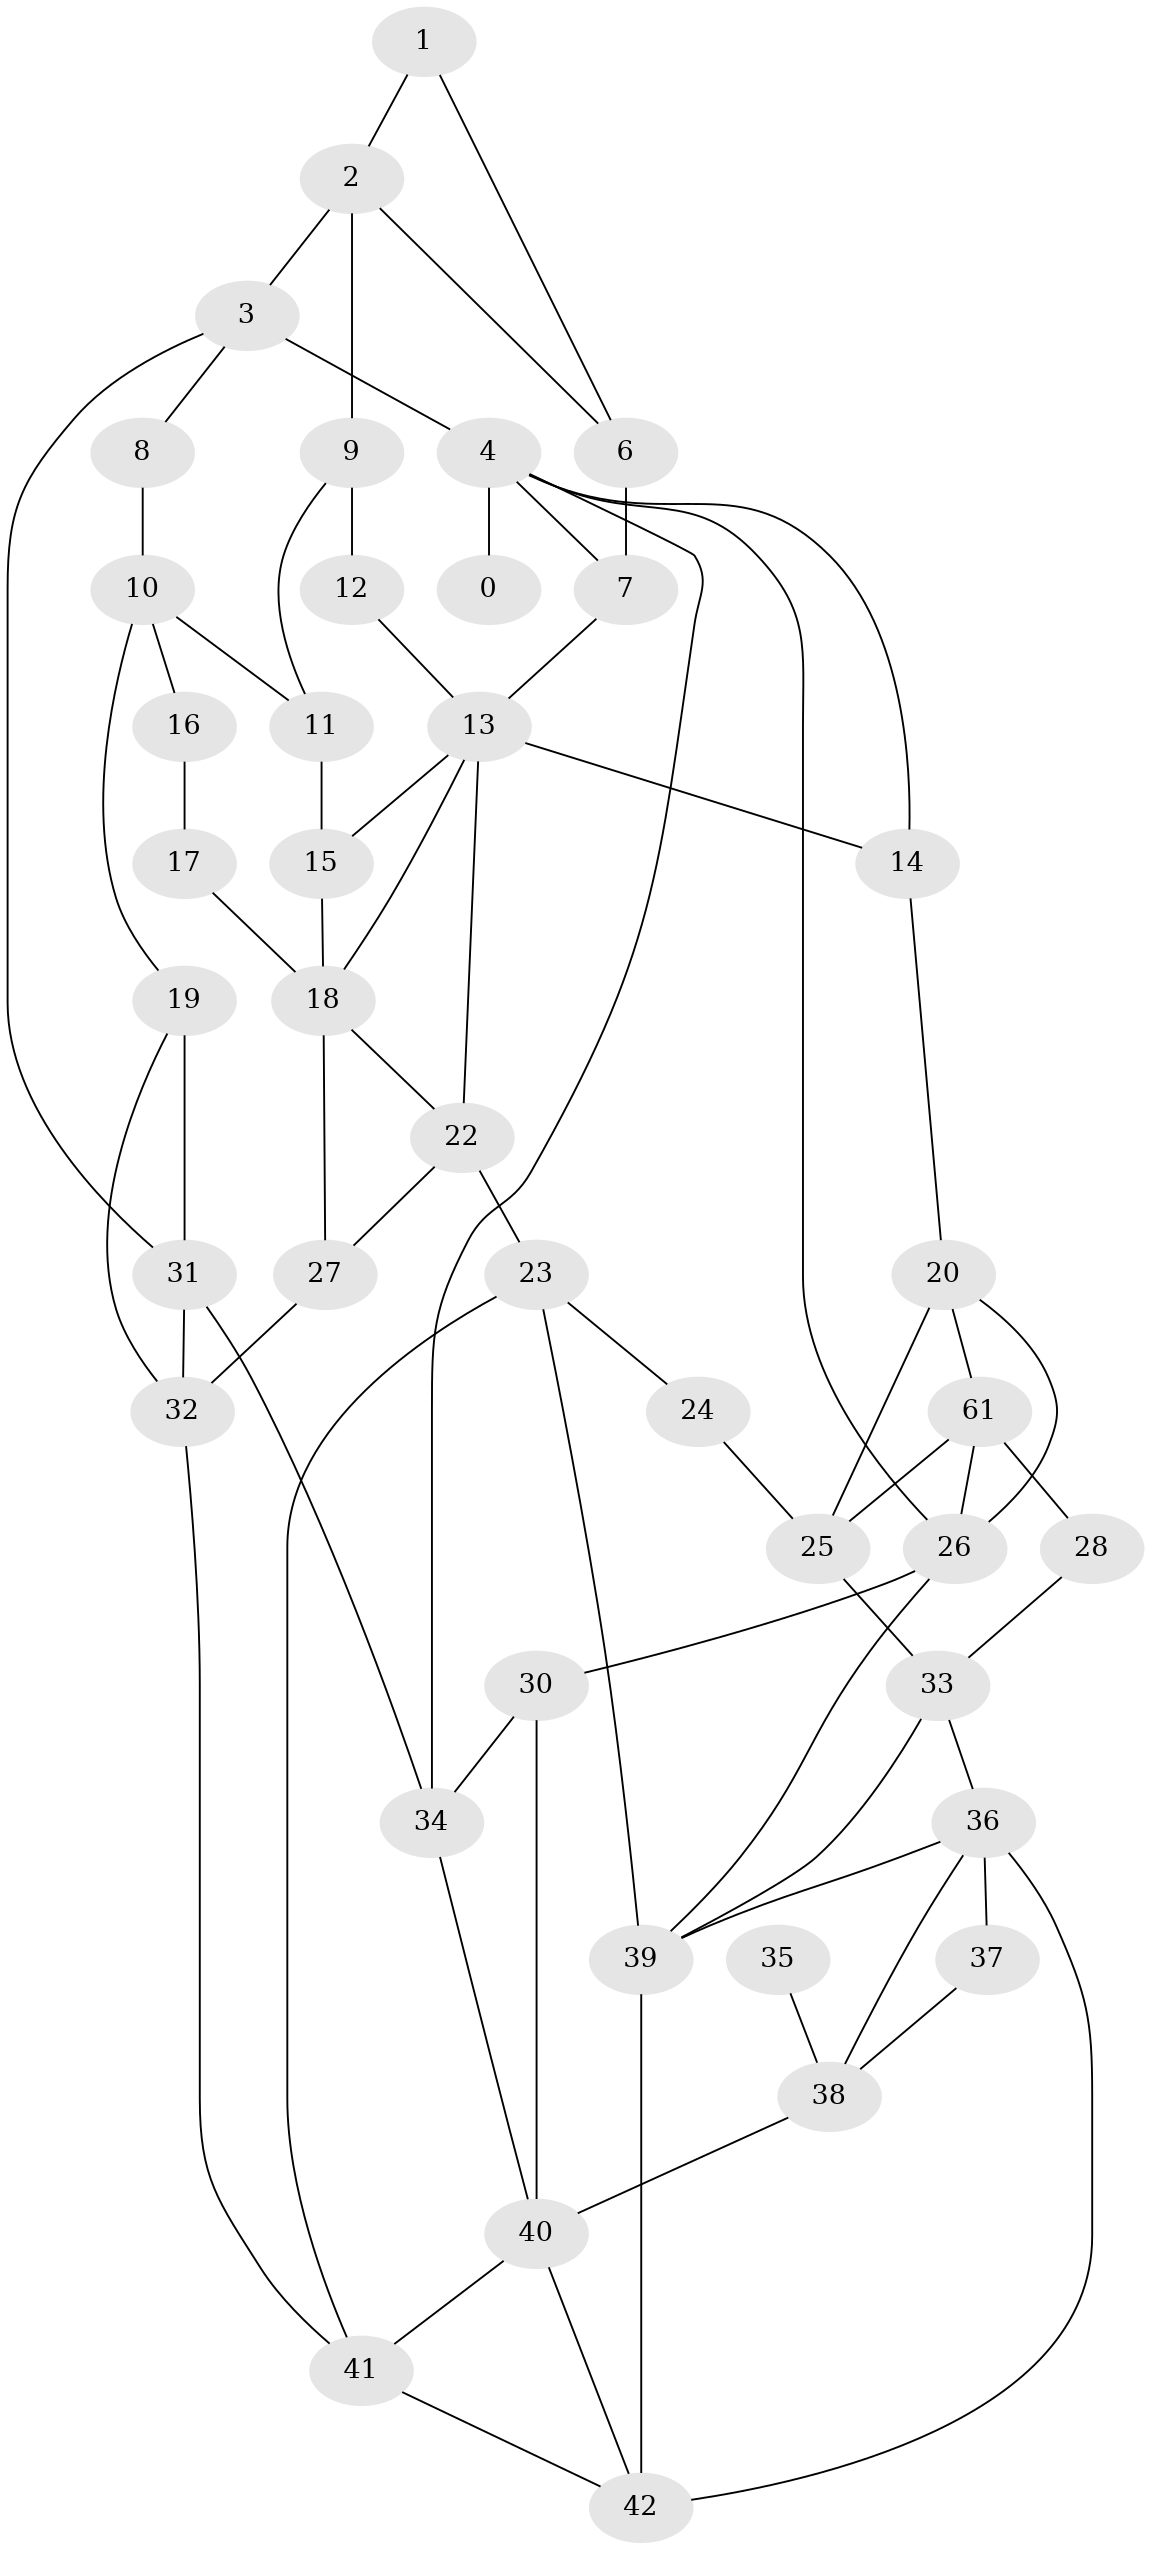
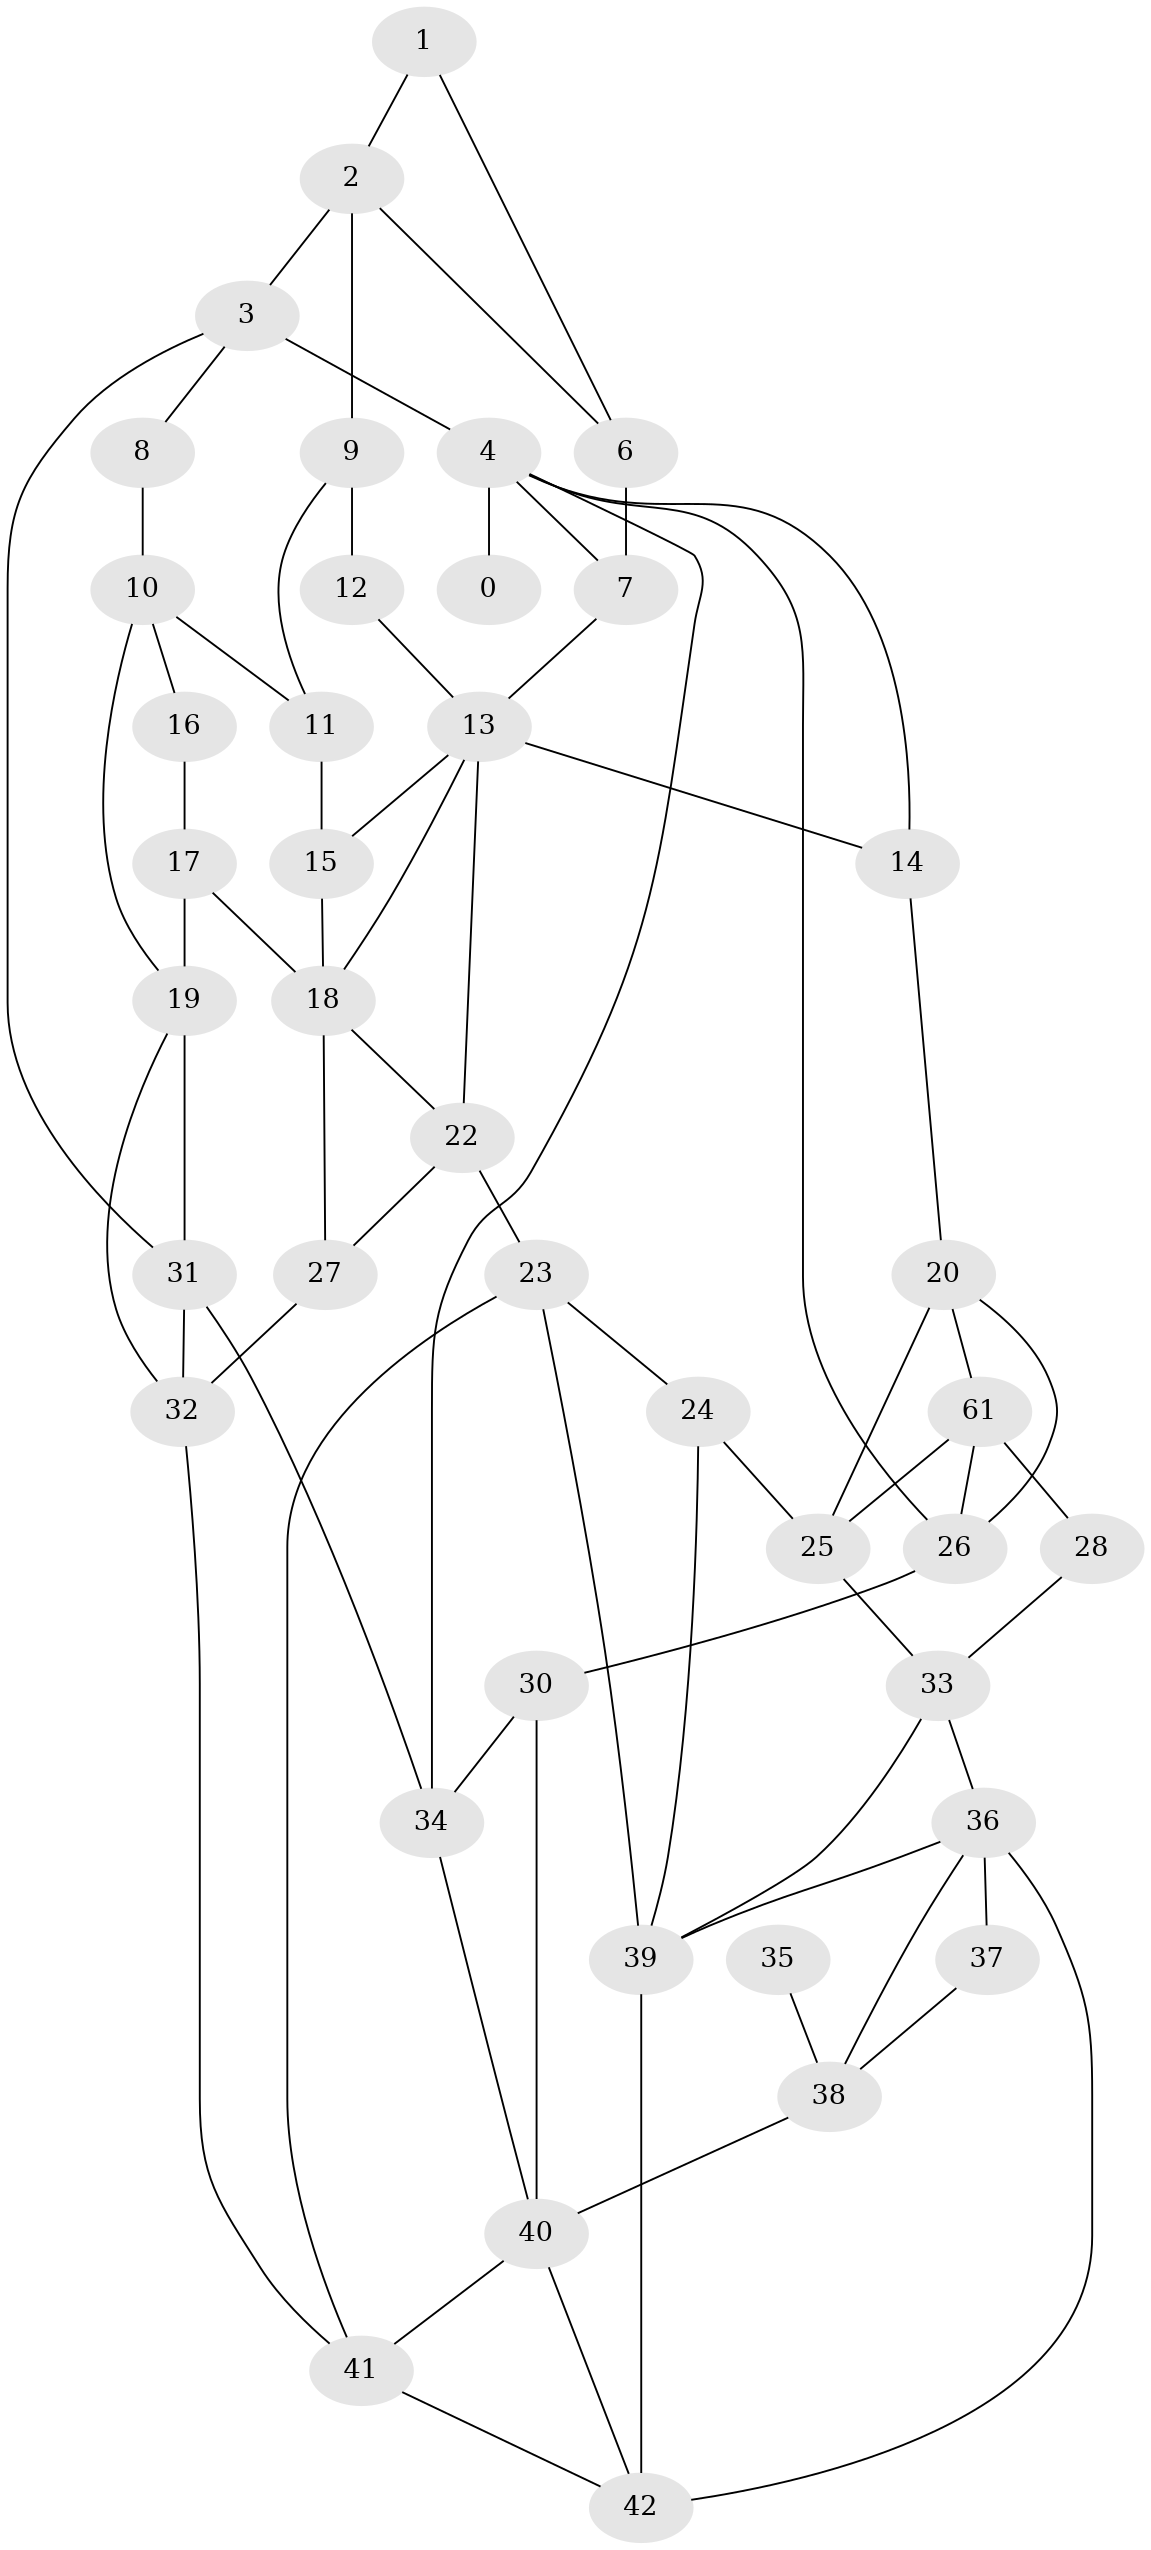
none -> (185, 933)
(804, 1758) -> (688, 1687)
